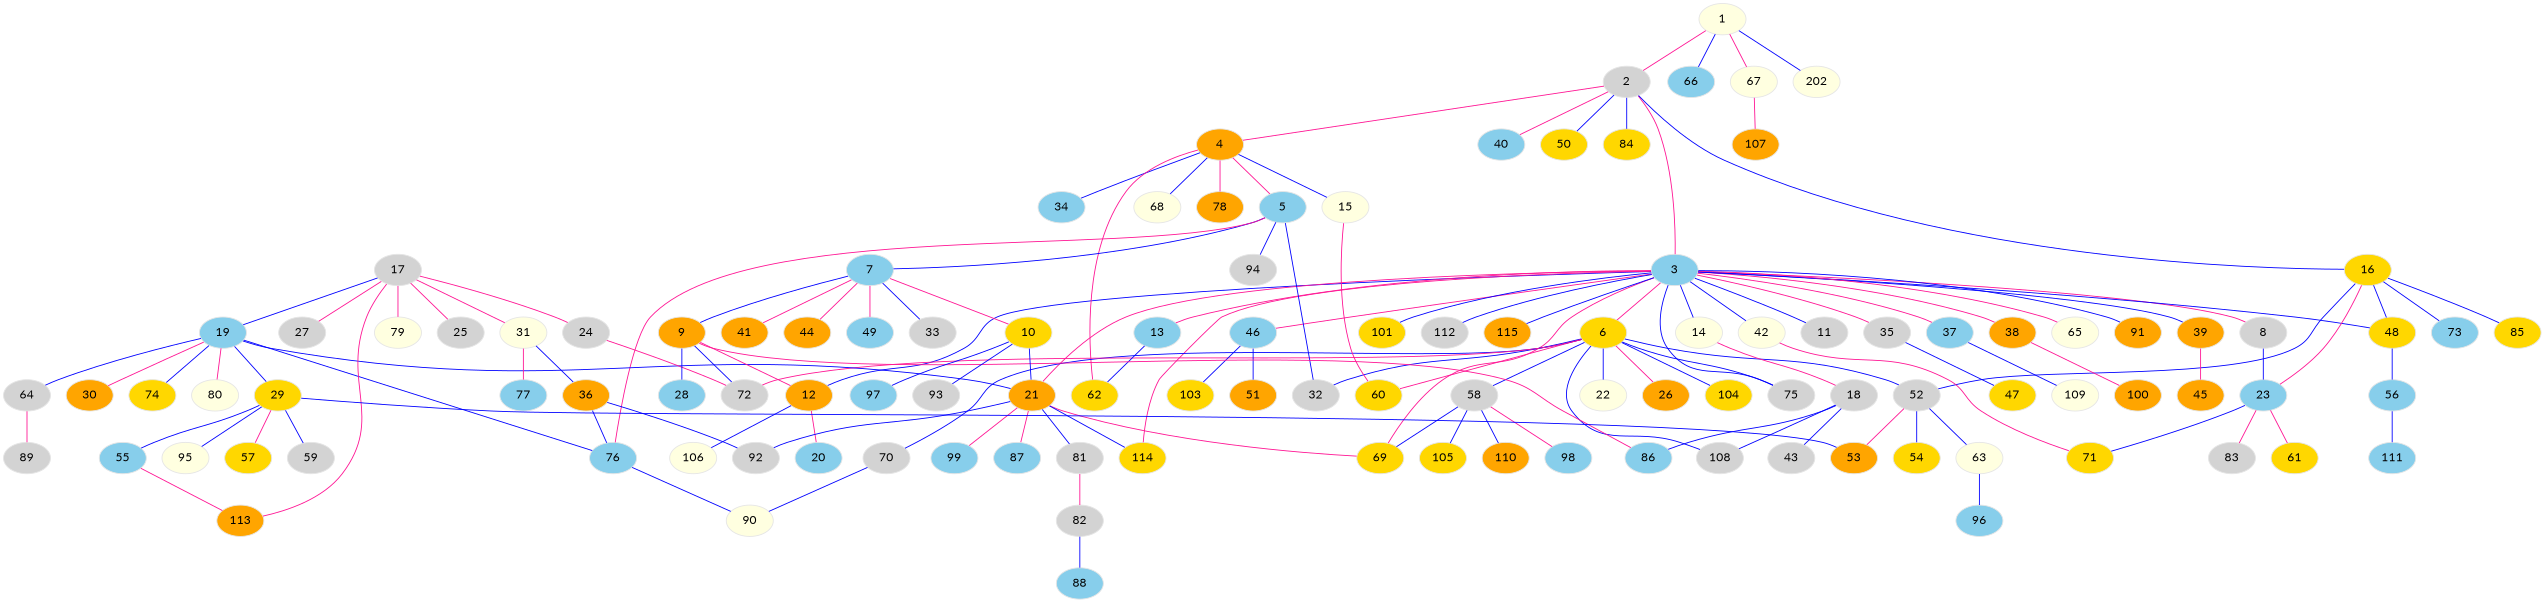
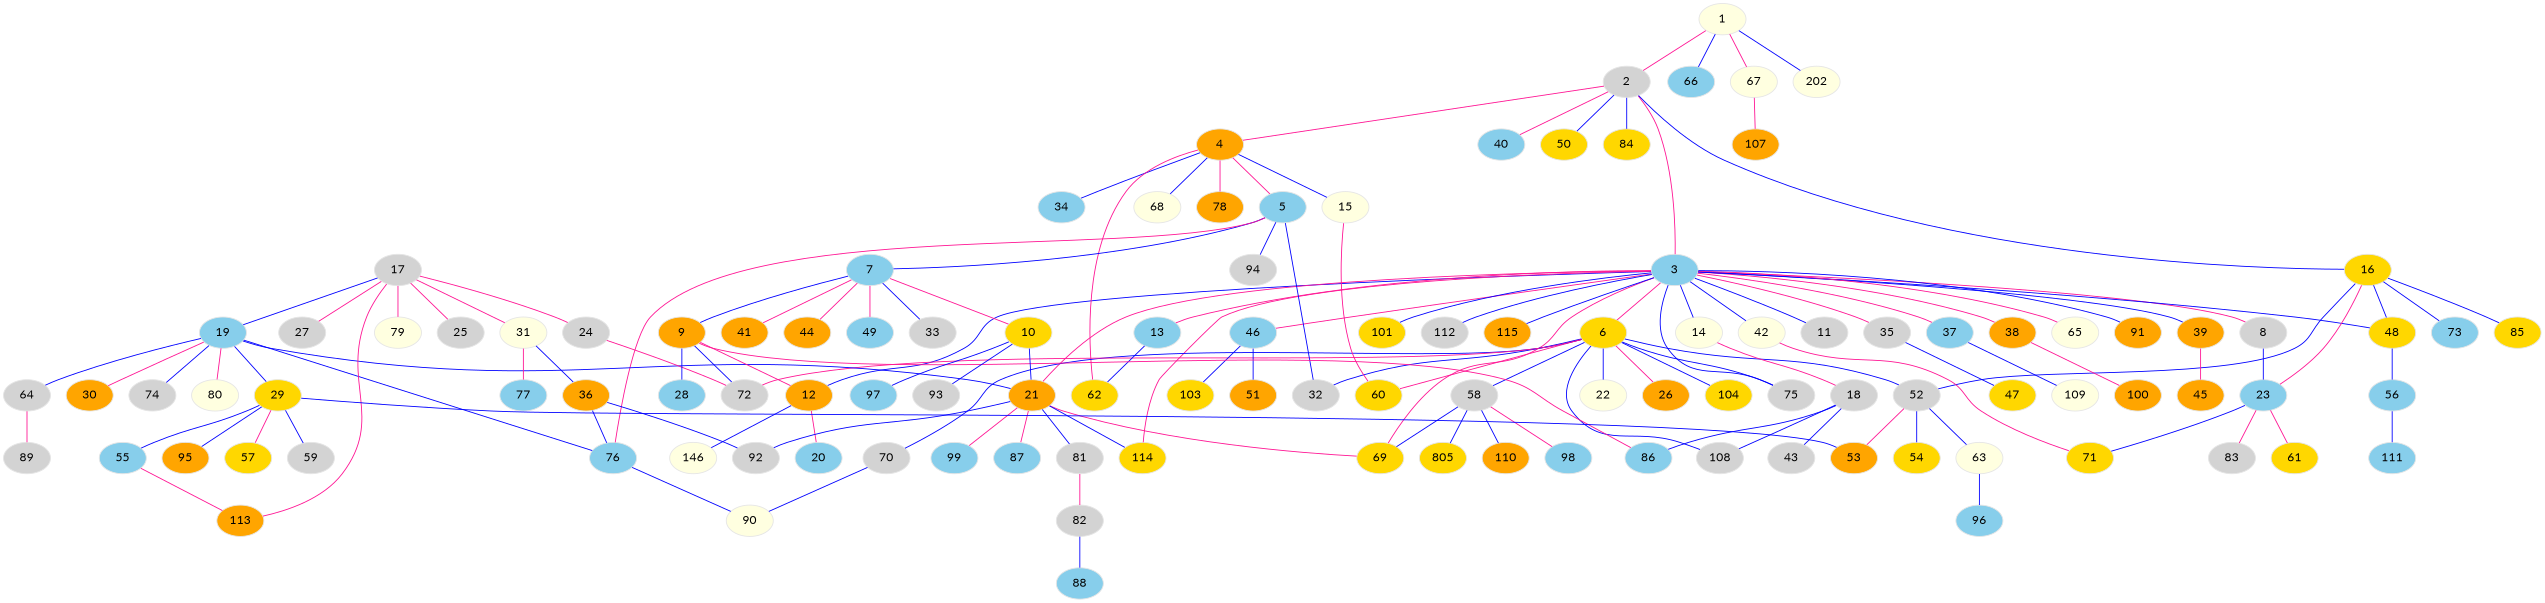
(152, 395) -> (152, 395)
(185, 458) -> (185, 458)
(693, 458) -> (693, 458)
(1443, 458) -> (1443, 458)
